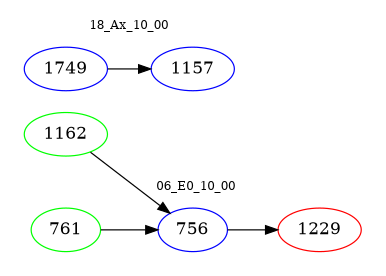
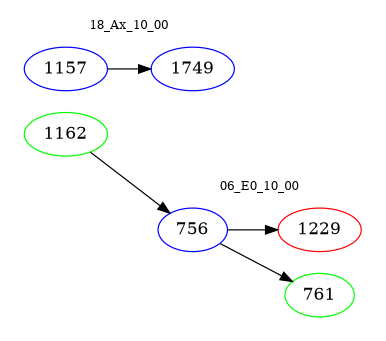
(123, 69) -> (123, 69)
(123, 230) -> (251, 260)
